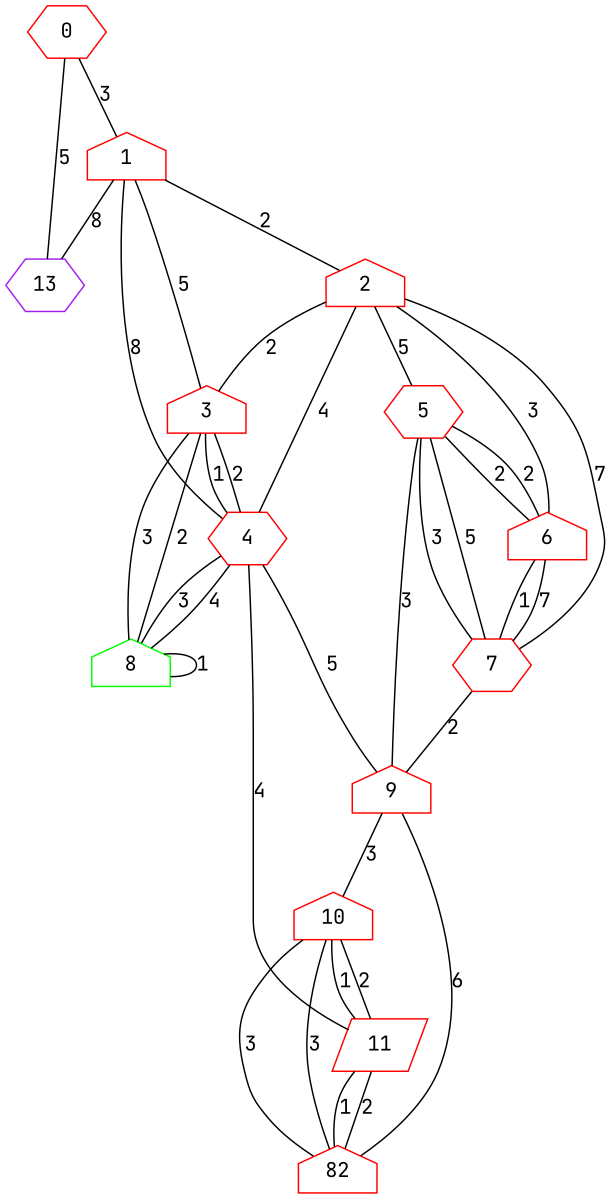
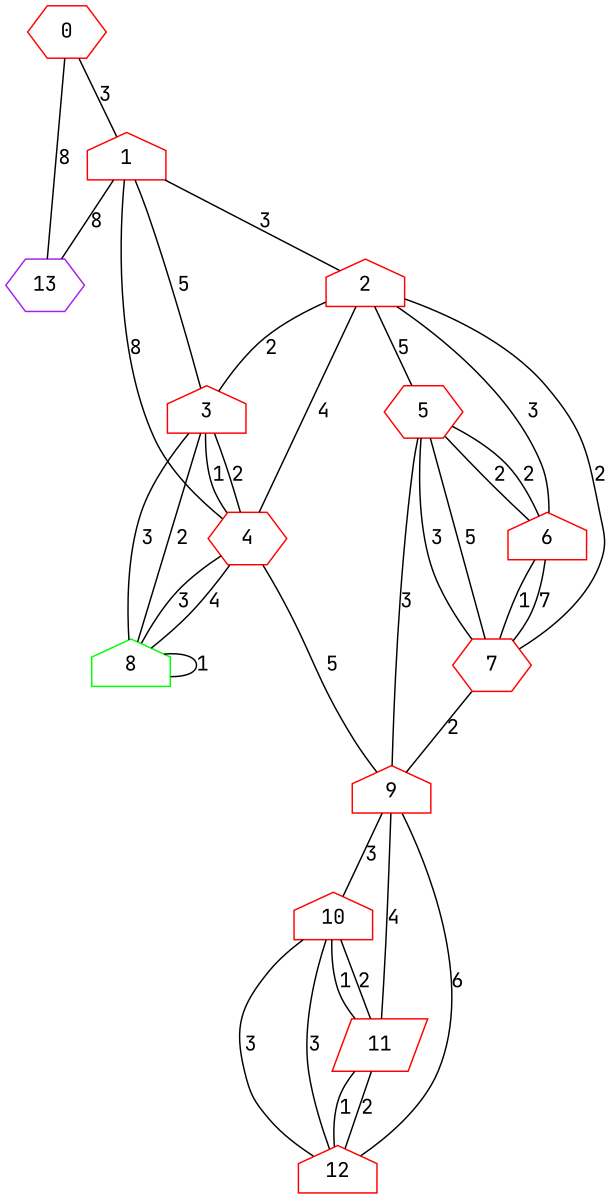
(65, 159) -> (65, 159)
(266, 222) -> (266, 222)
(600, 475) -> (600, 475)
(253, 819) -> (387, 916)
(338, 1172) -> (338, 1172)
